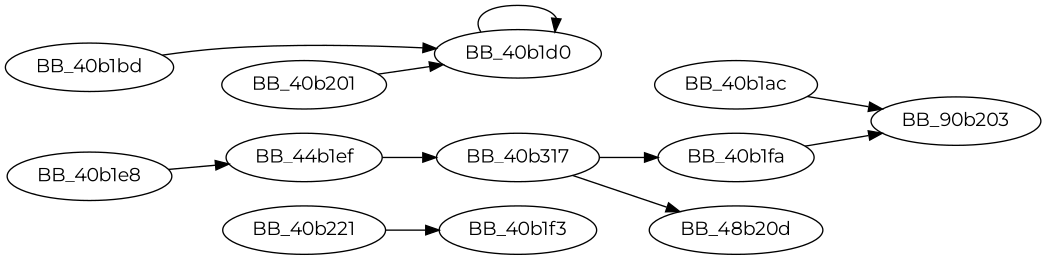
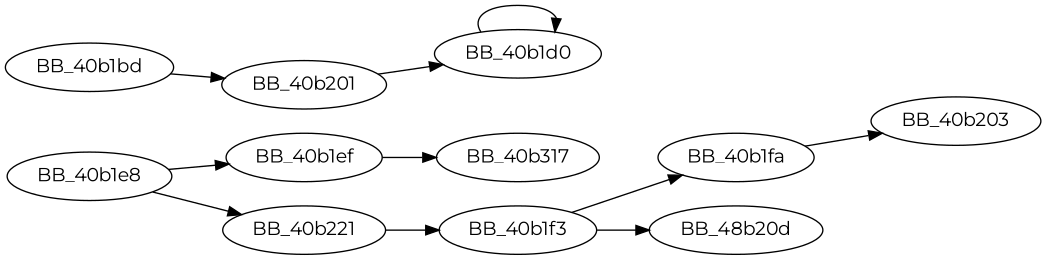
(292, 46) -> (191, 76)
(736, 85) -> none
(956, 121) -> (956, 121)
(304, 157) -> (304, 157)
(622, 157) -> (621, 196)
(620, 191) -> (616, 230)
none -> (191, 202)
